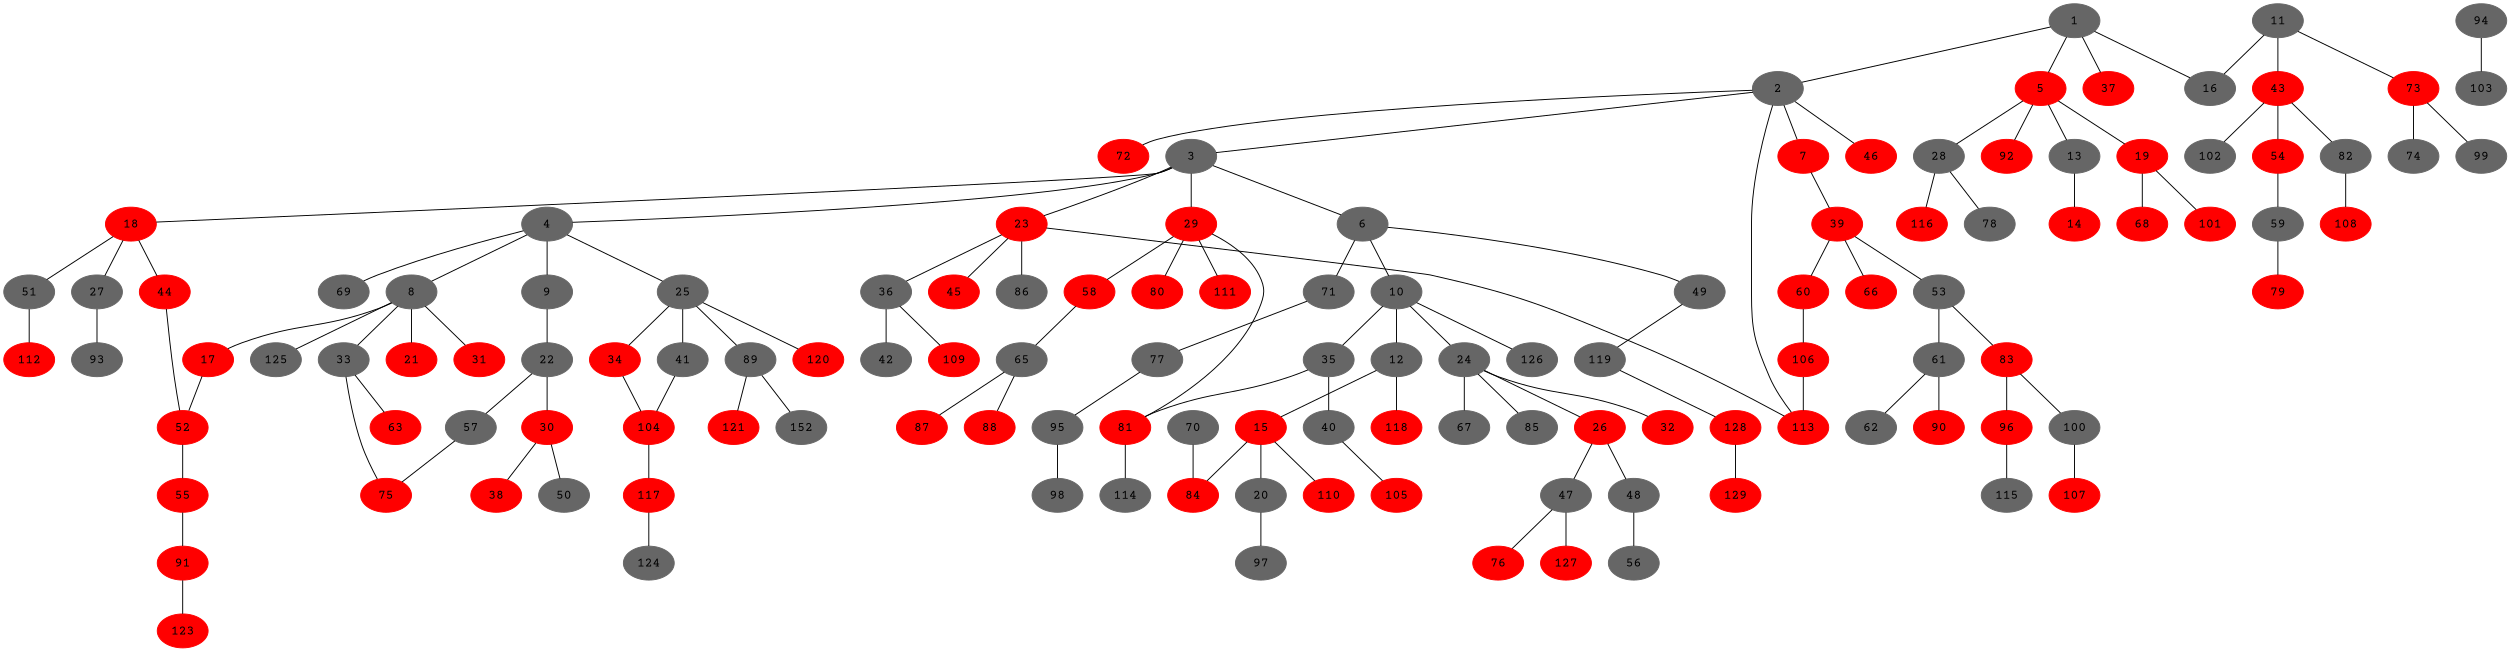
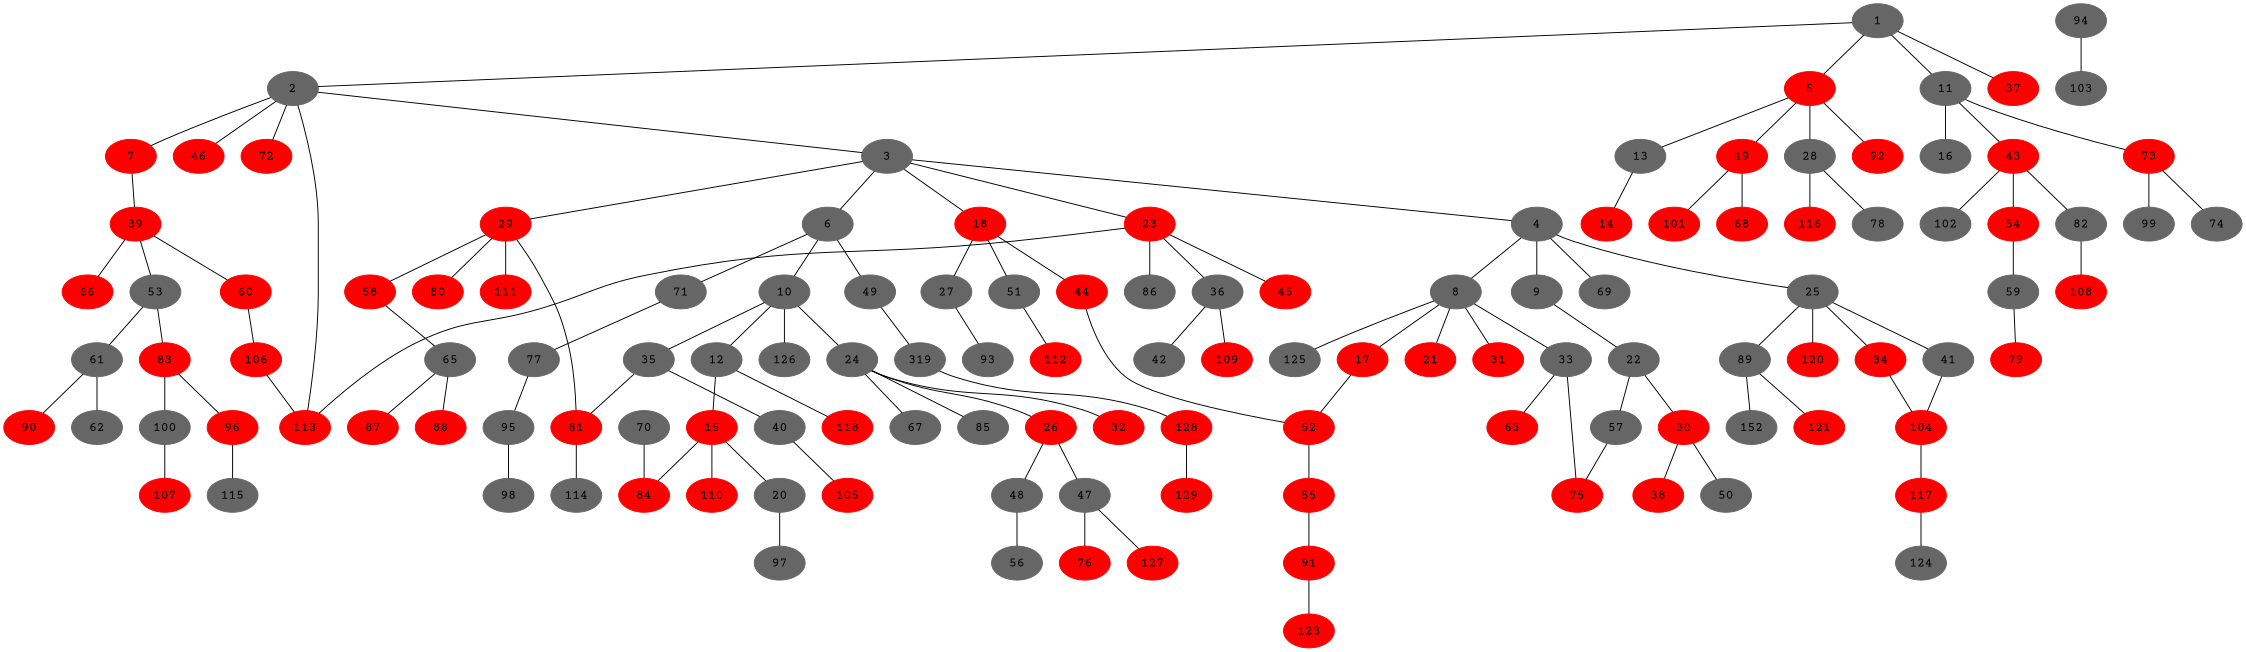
(2142, 55) -> (1911, 55)
(1600, 360) -> (920, 360)
